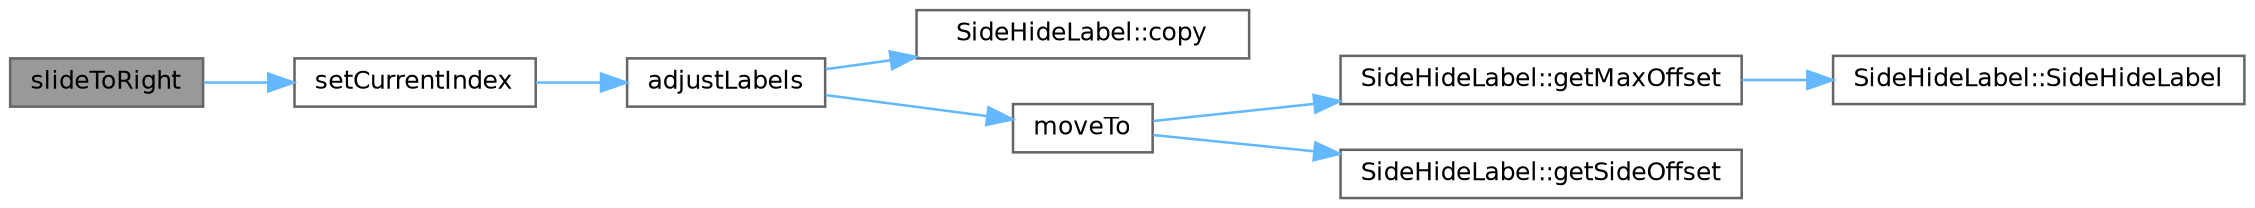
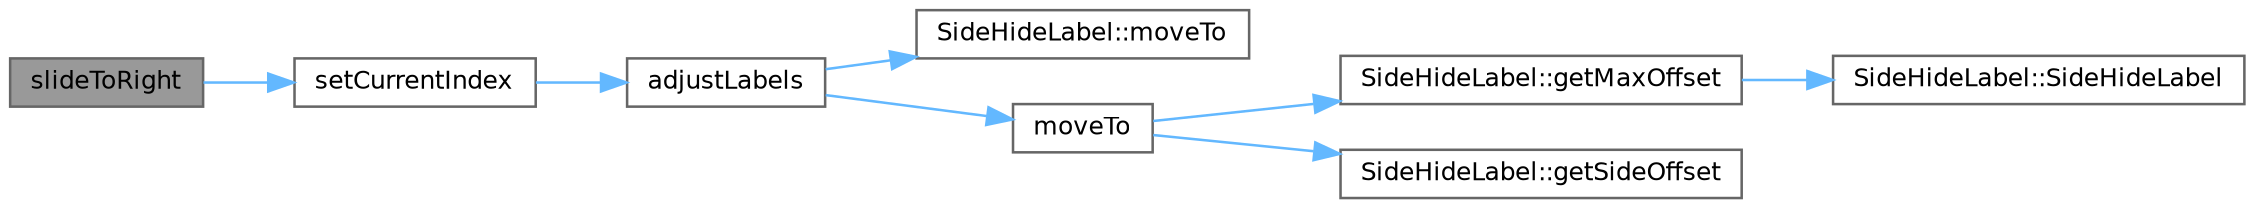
(1083, 34) -> (1083, 34)
